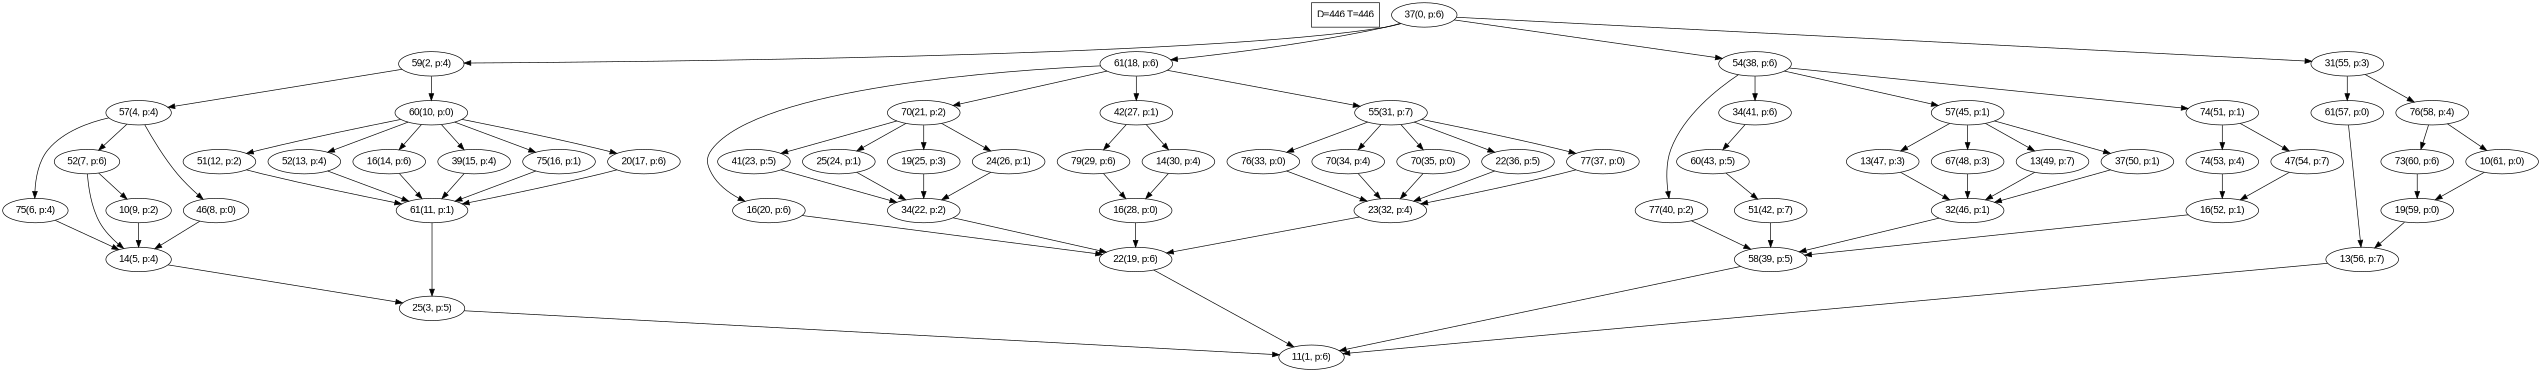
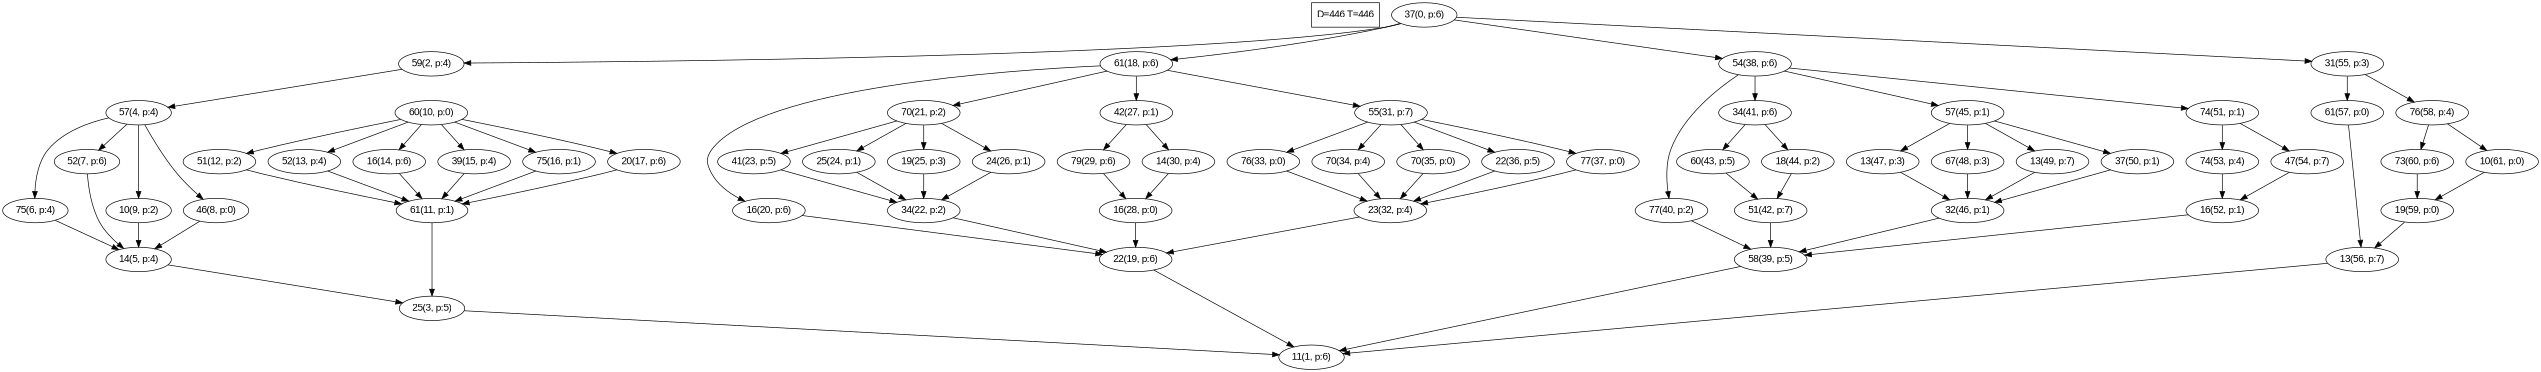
(431, 85) -> none
none -> (1798, 162)
(110, 184) -> (139, 158)
